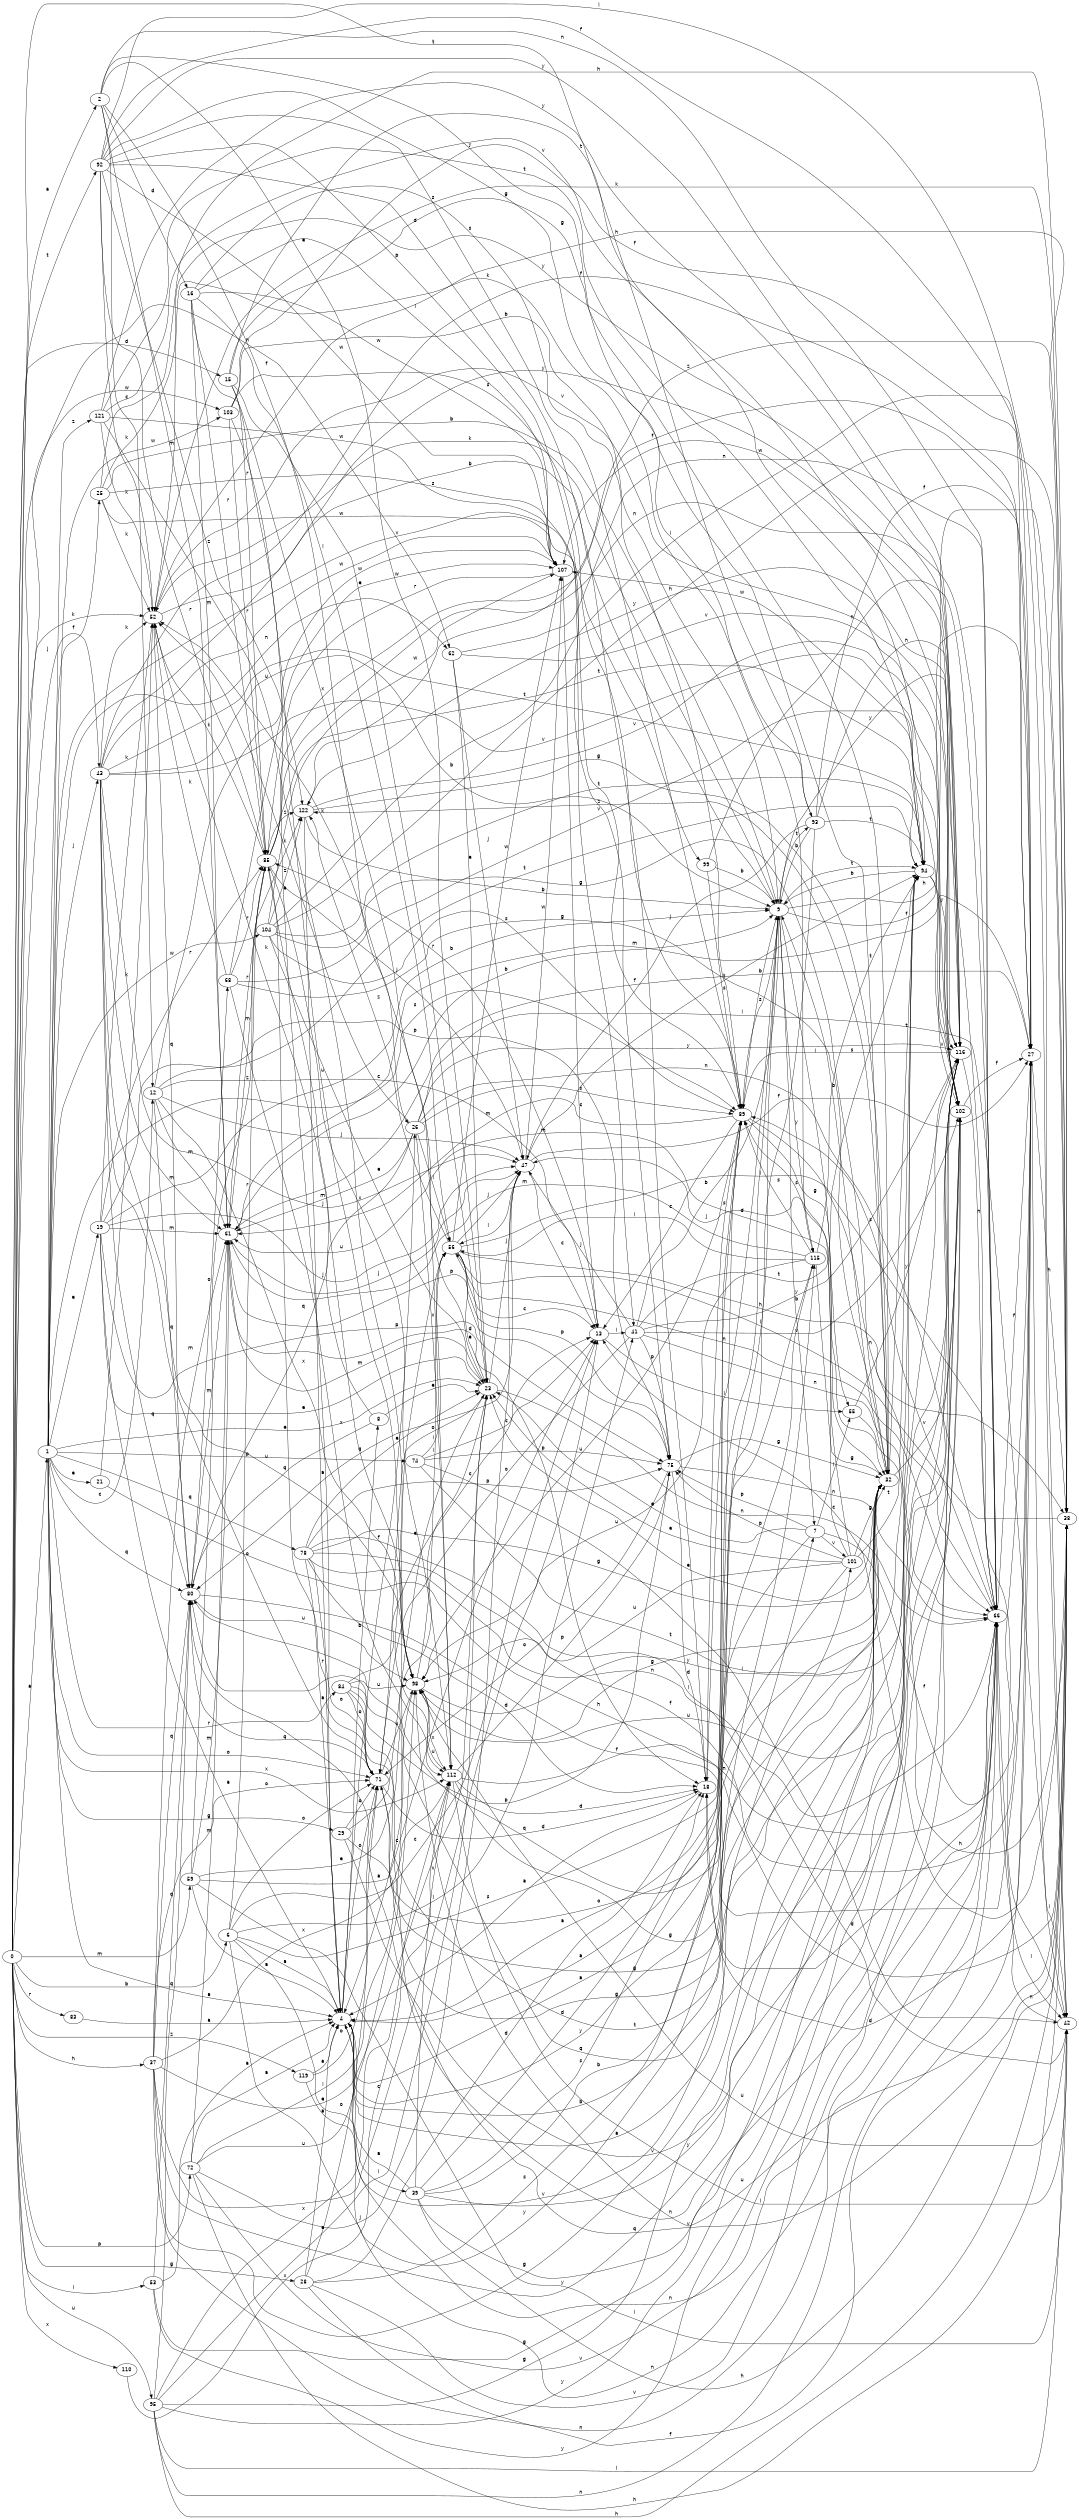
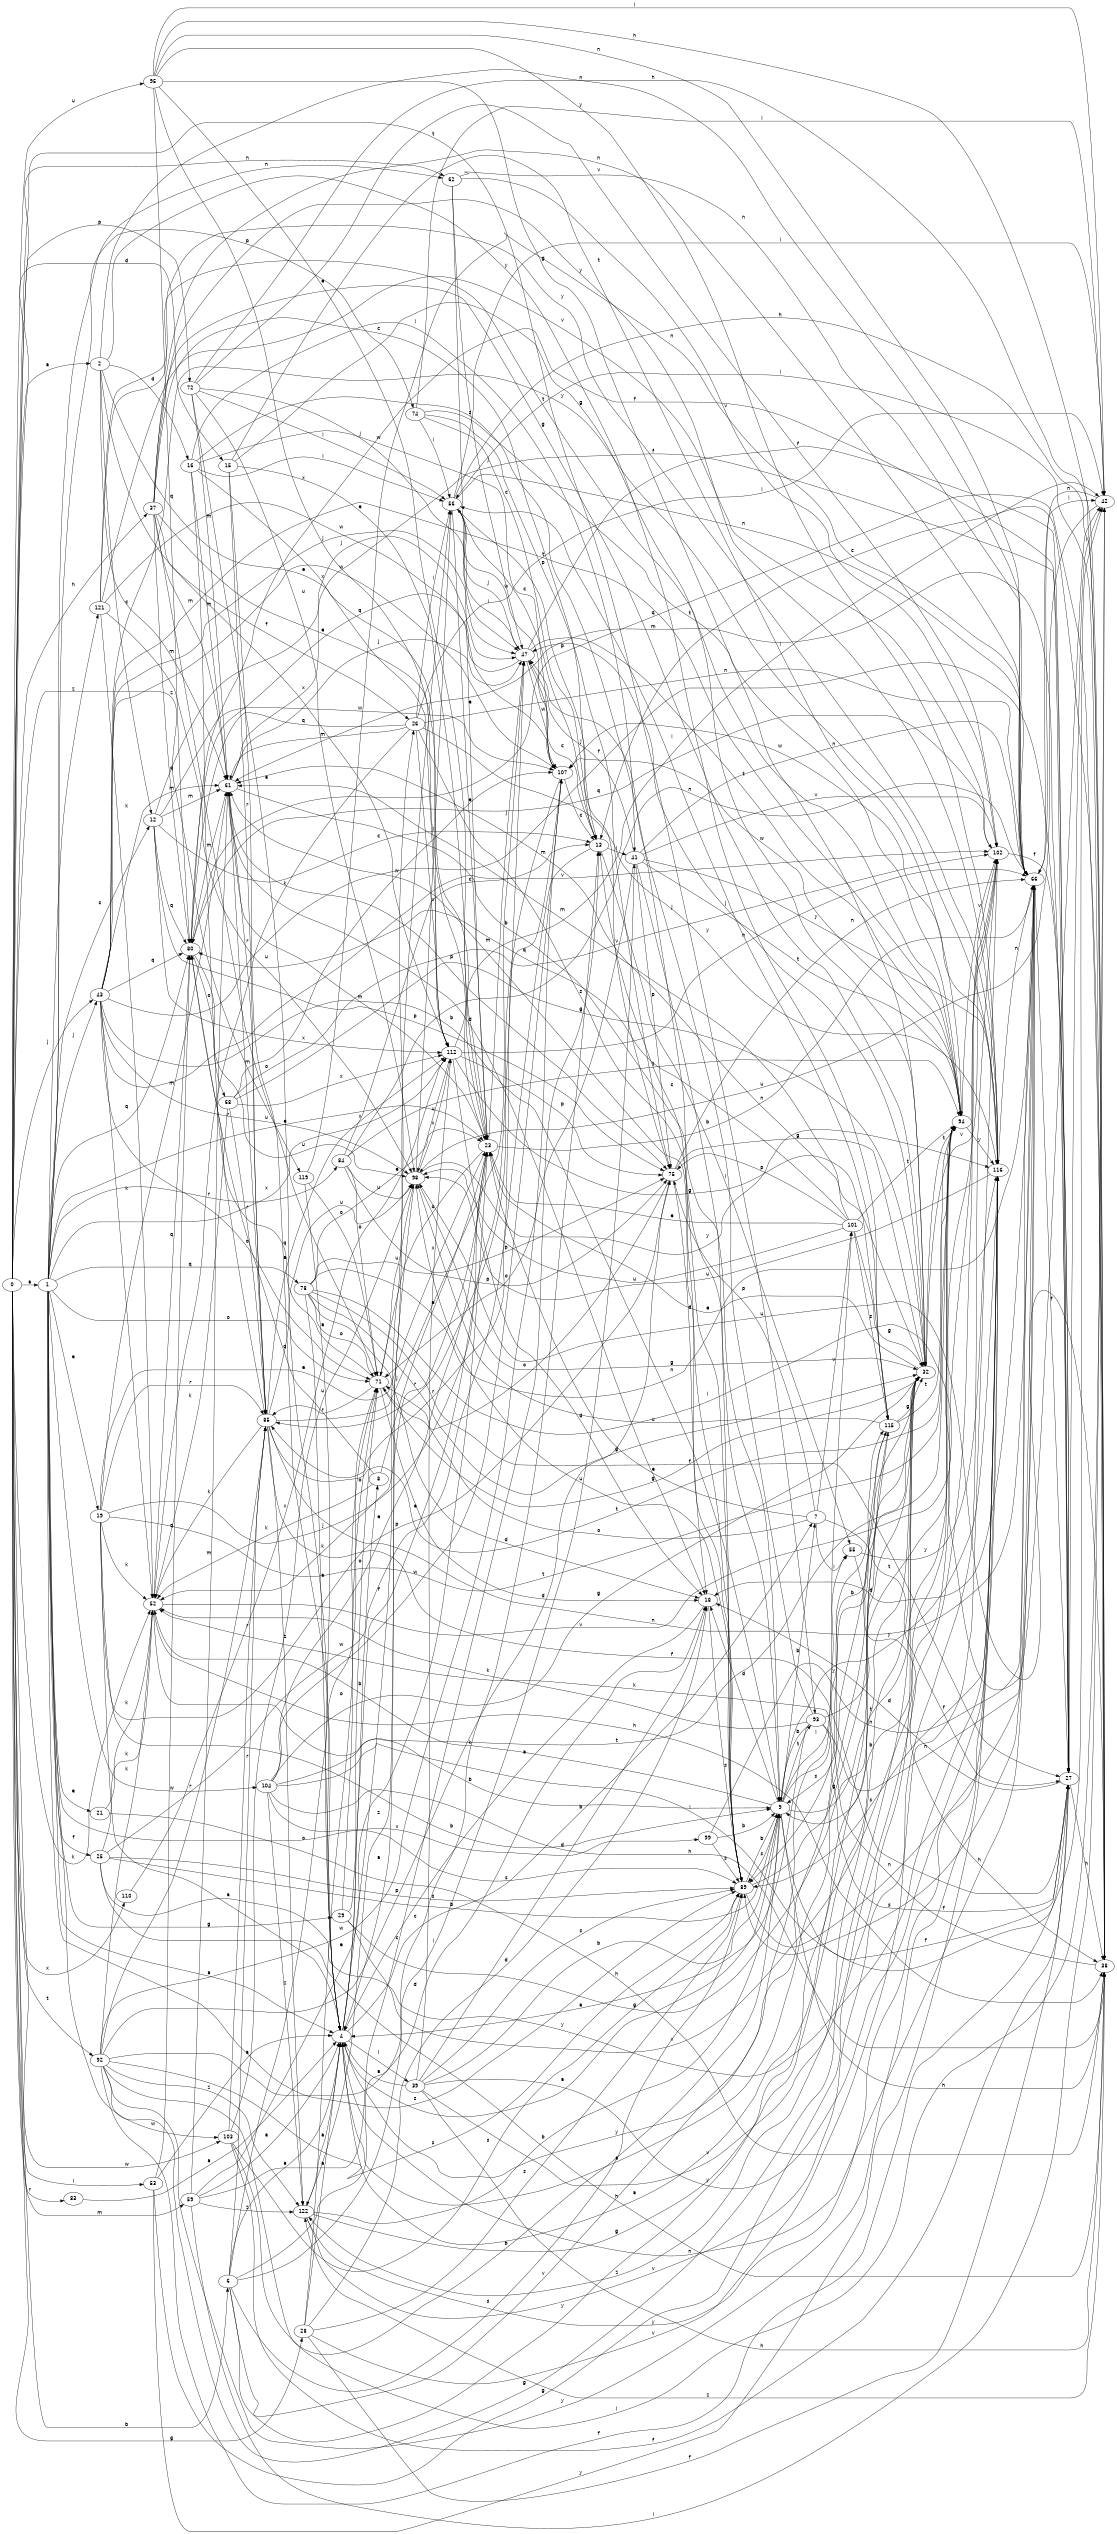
(834, 1442) -> (871, 1324)
